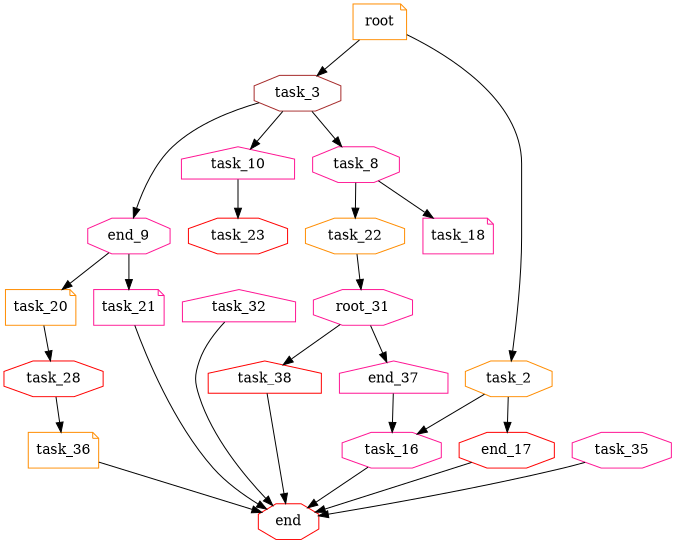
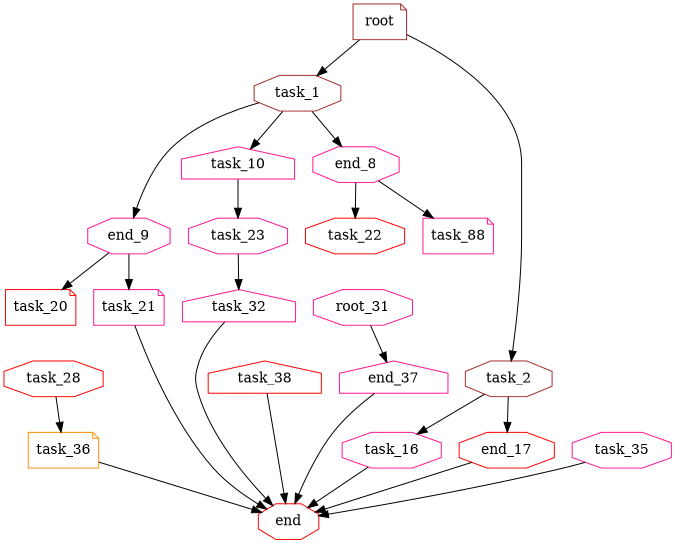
(380, 22) -> (380, 22)
(298, 93) -> (298, 93)
(356, 165) -> (356, 165)
(238, 236) -> (238, 236)
(355, 236) -> (355, 236)
(458, 236) -> (458, 236)
none -> (238, 267)
(358, 267) -> none
(41, 307) -> (41, 307)
(46, 338) -> none
(316, 342) -> none
(509, 379) -> (509, 379)
(393, 408) -> (329, 438)
